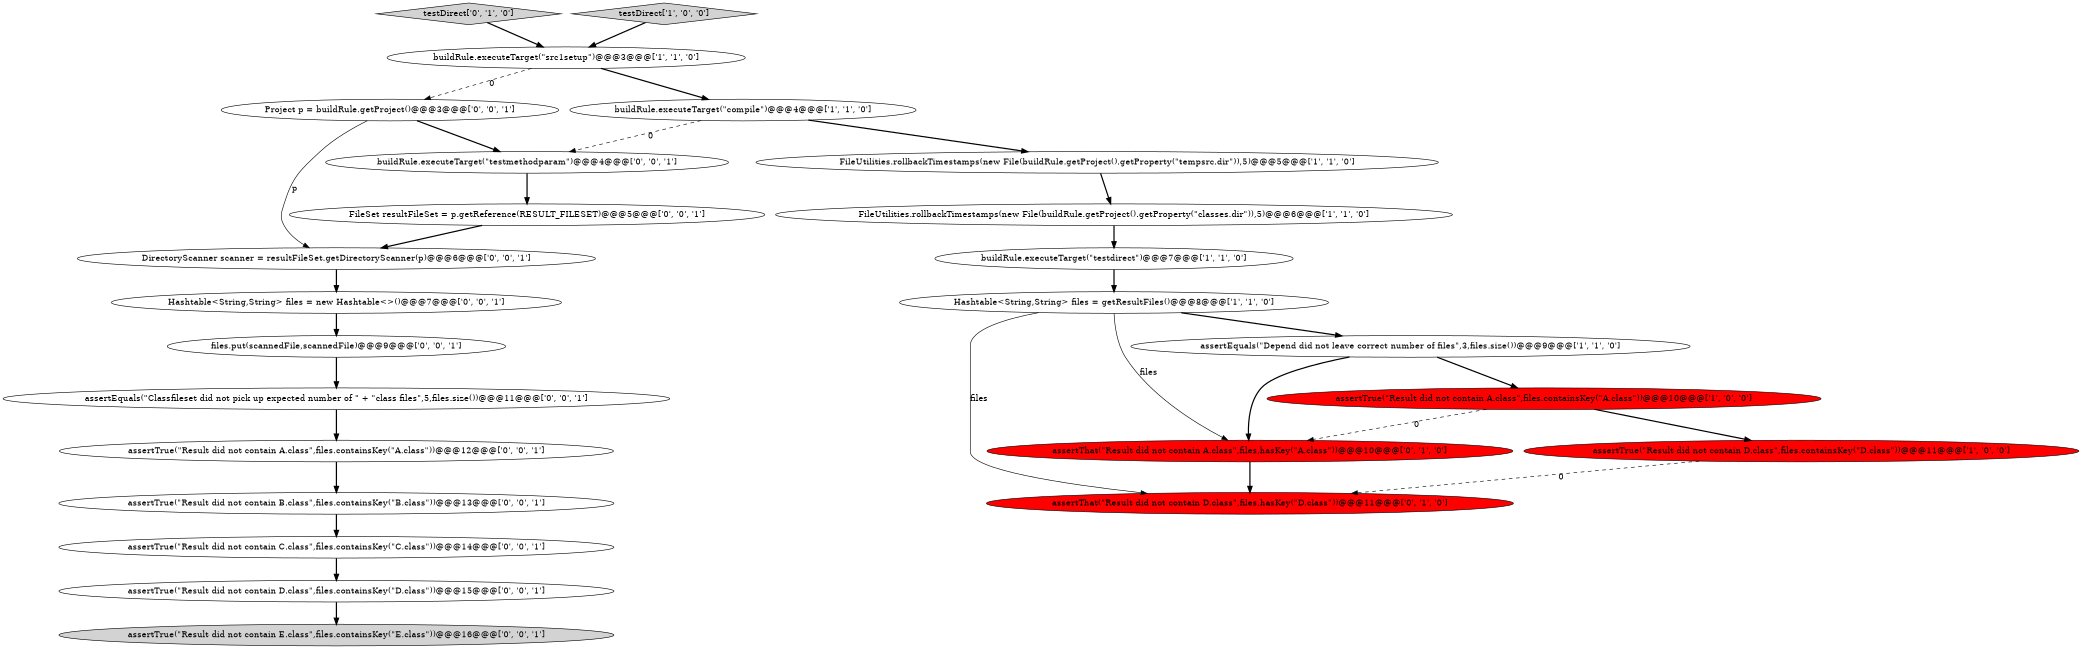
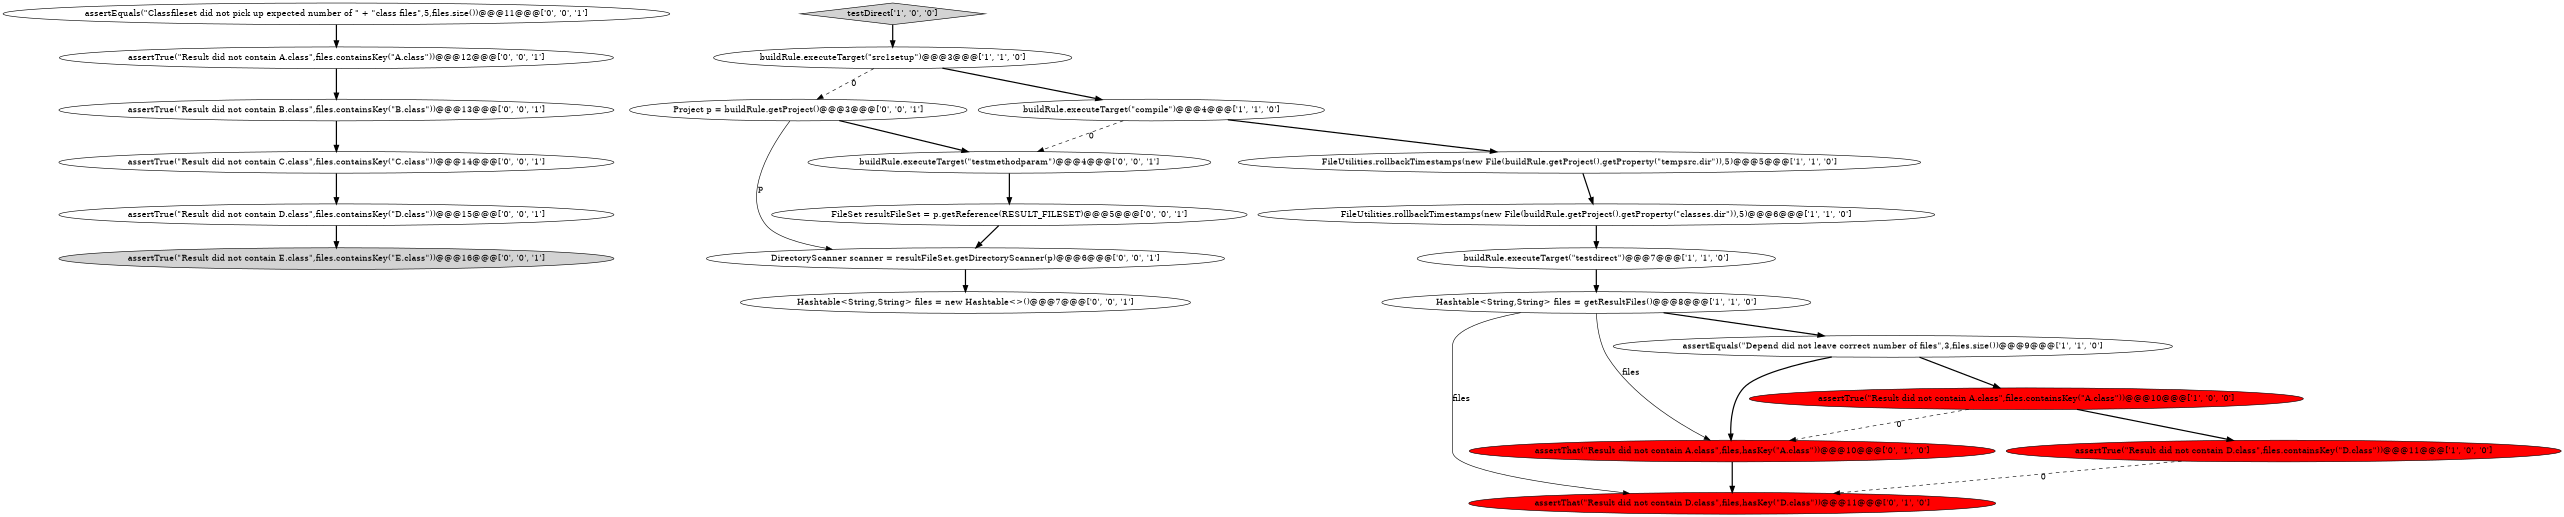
(469, 14) -> none
(336, 346) -> none
